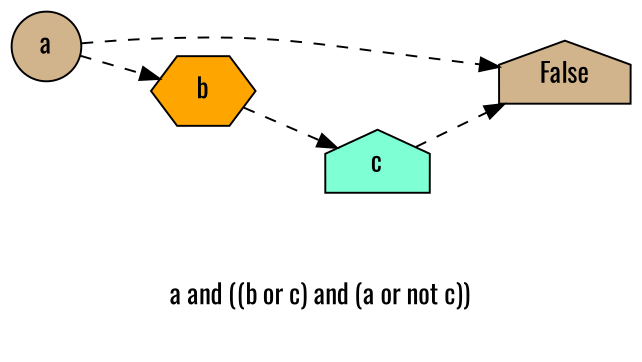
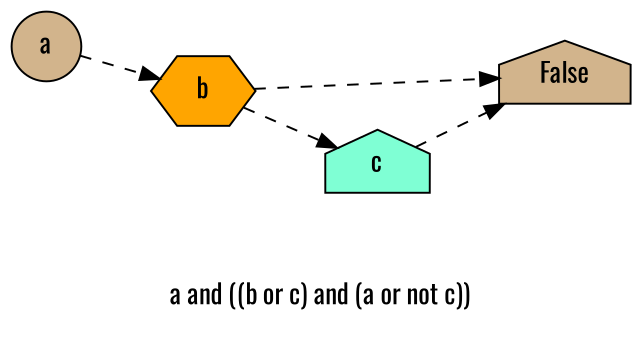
(281, 40) -> (367, 84)
